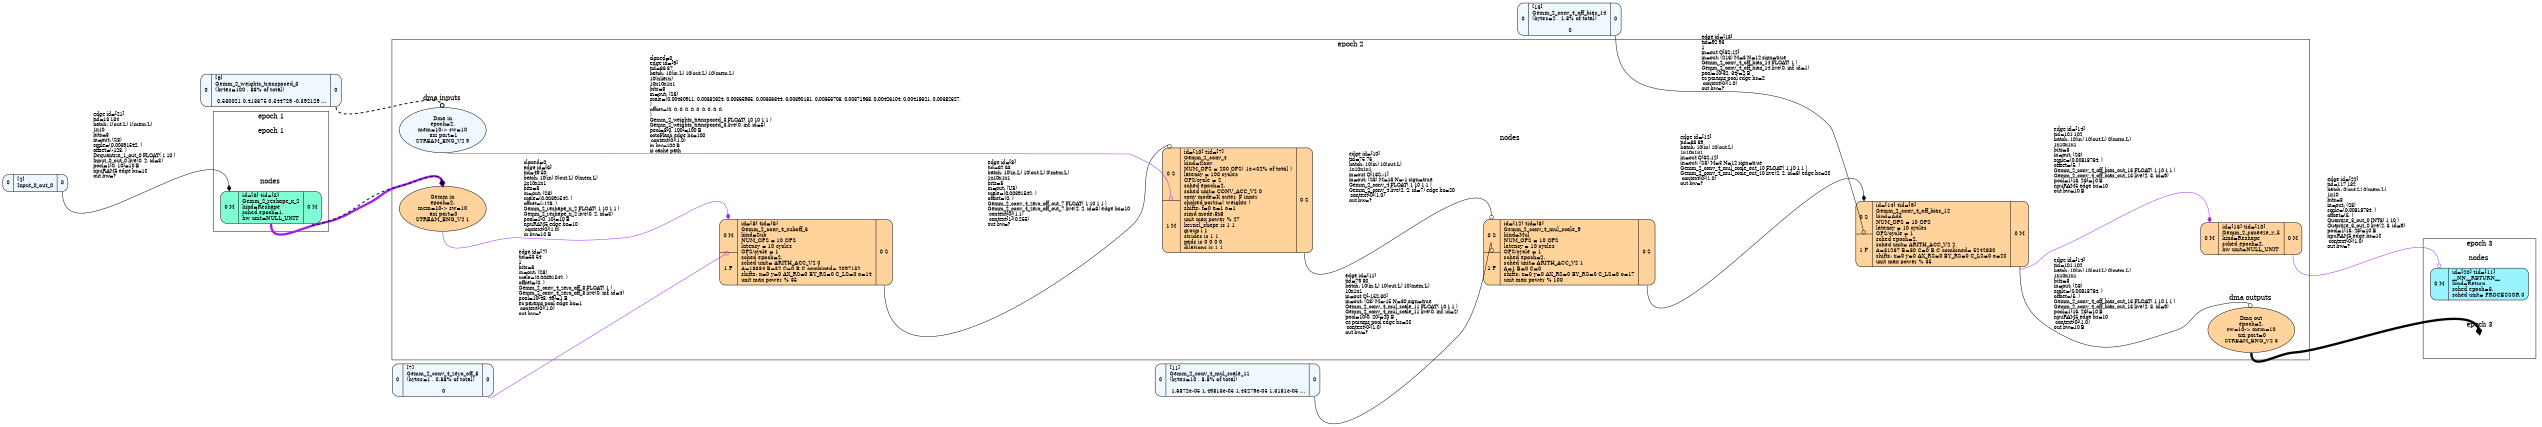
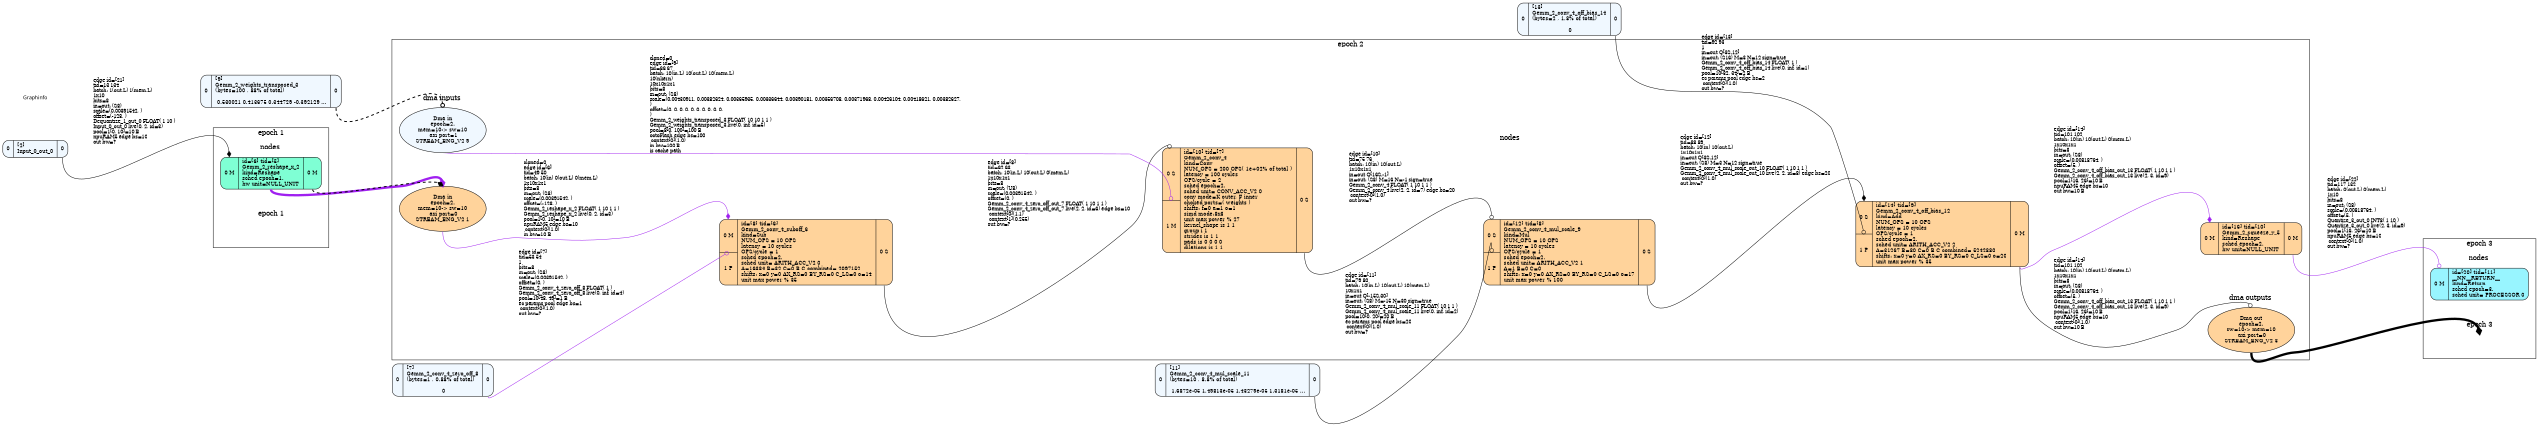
none -> (35, 98)
(443, 209) -> (443, 209)
